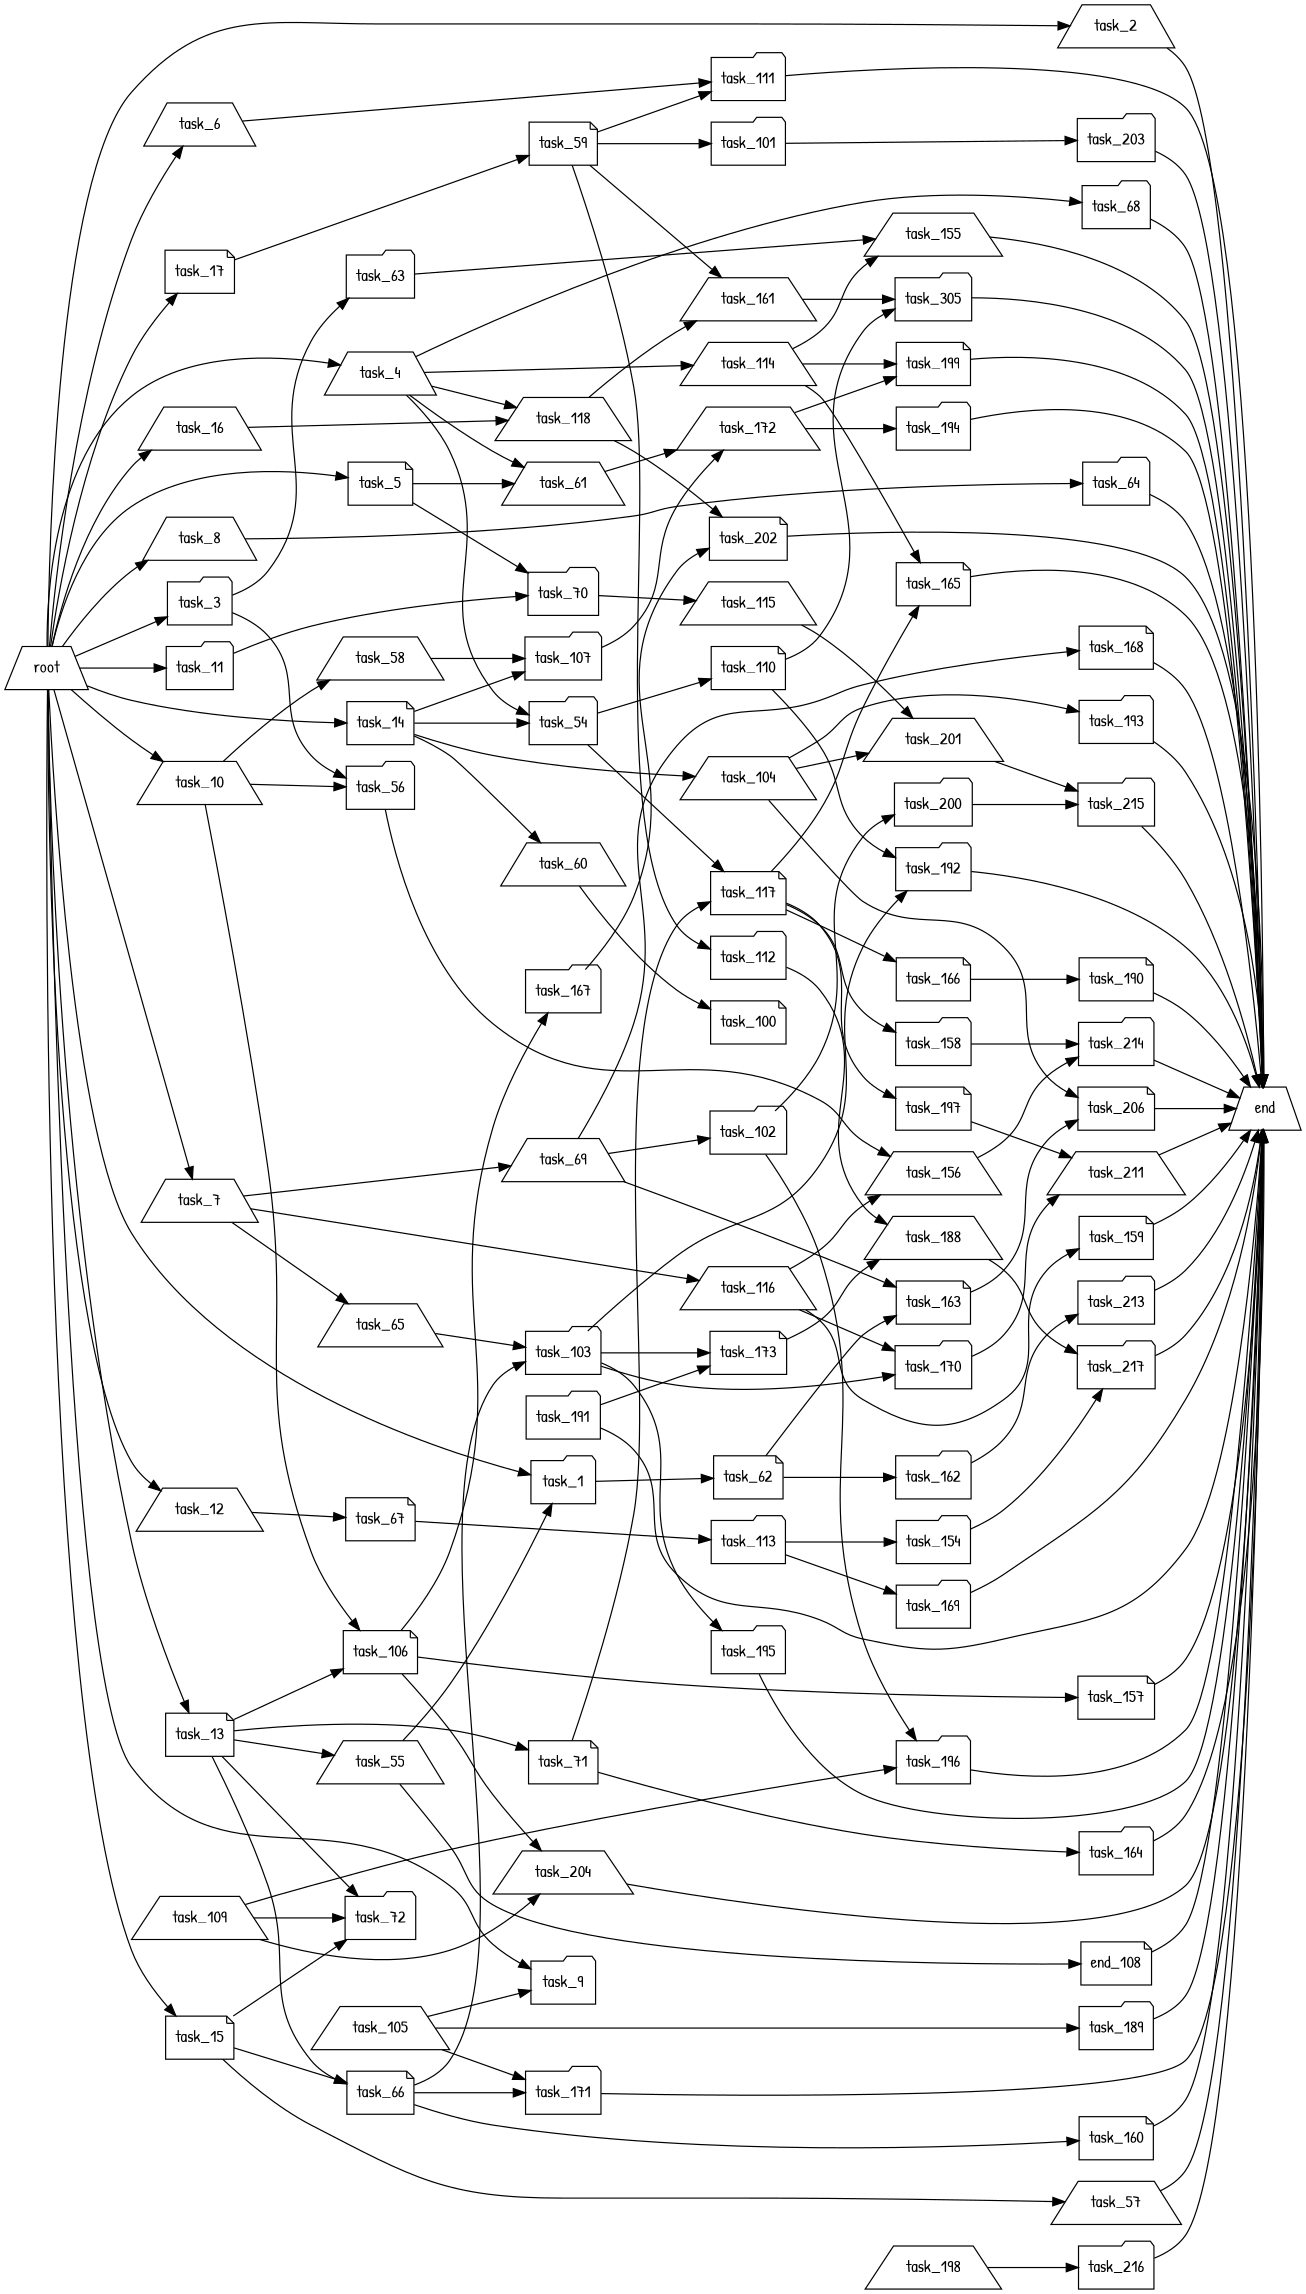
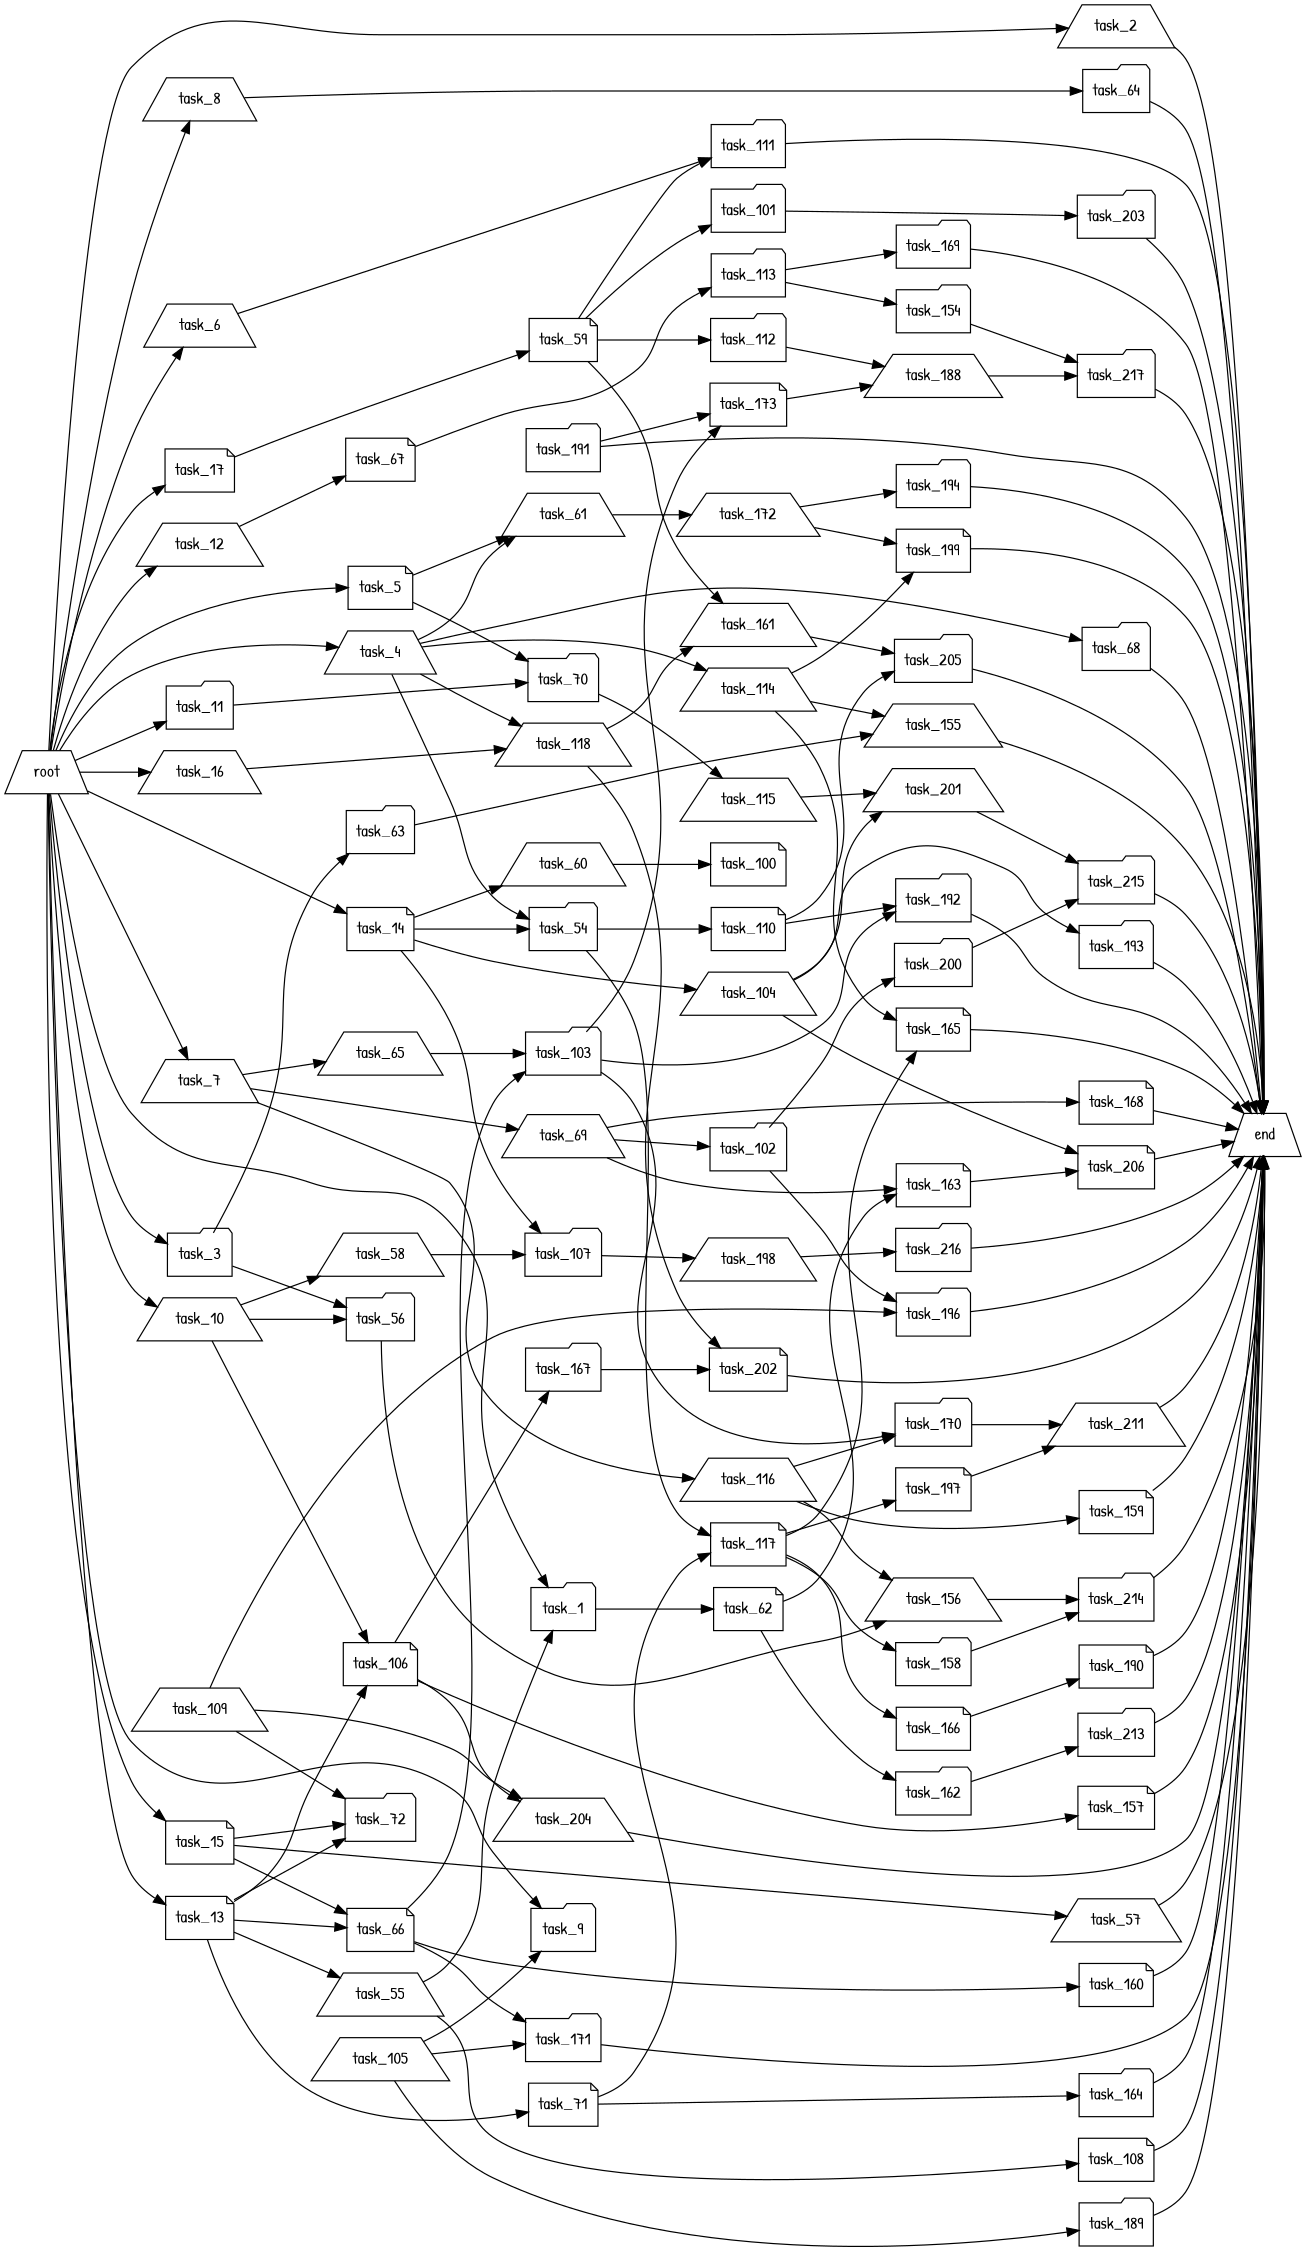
(933, 299) -> (933, 661)
(660, 557) -> (638, 1257)
(748, 1652) -> none
(1116, 1963) -> (1116, 2160)
